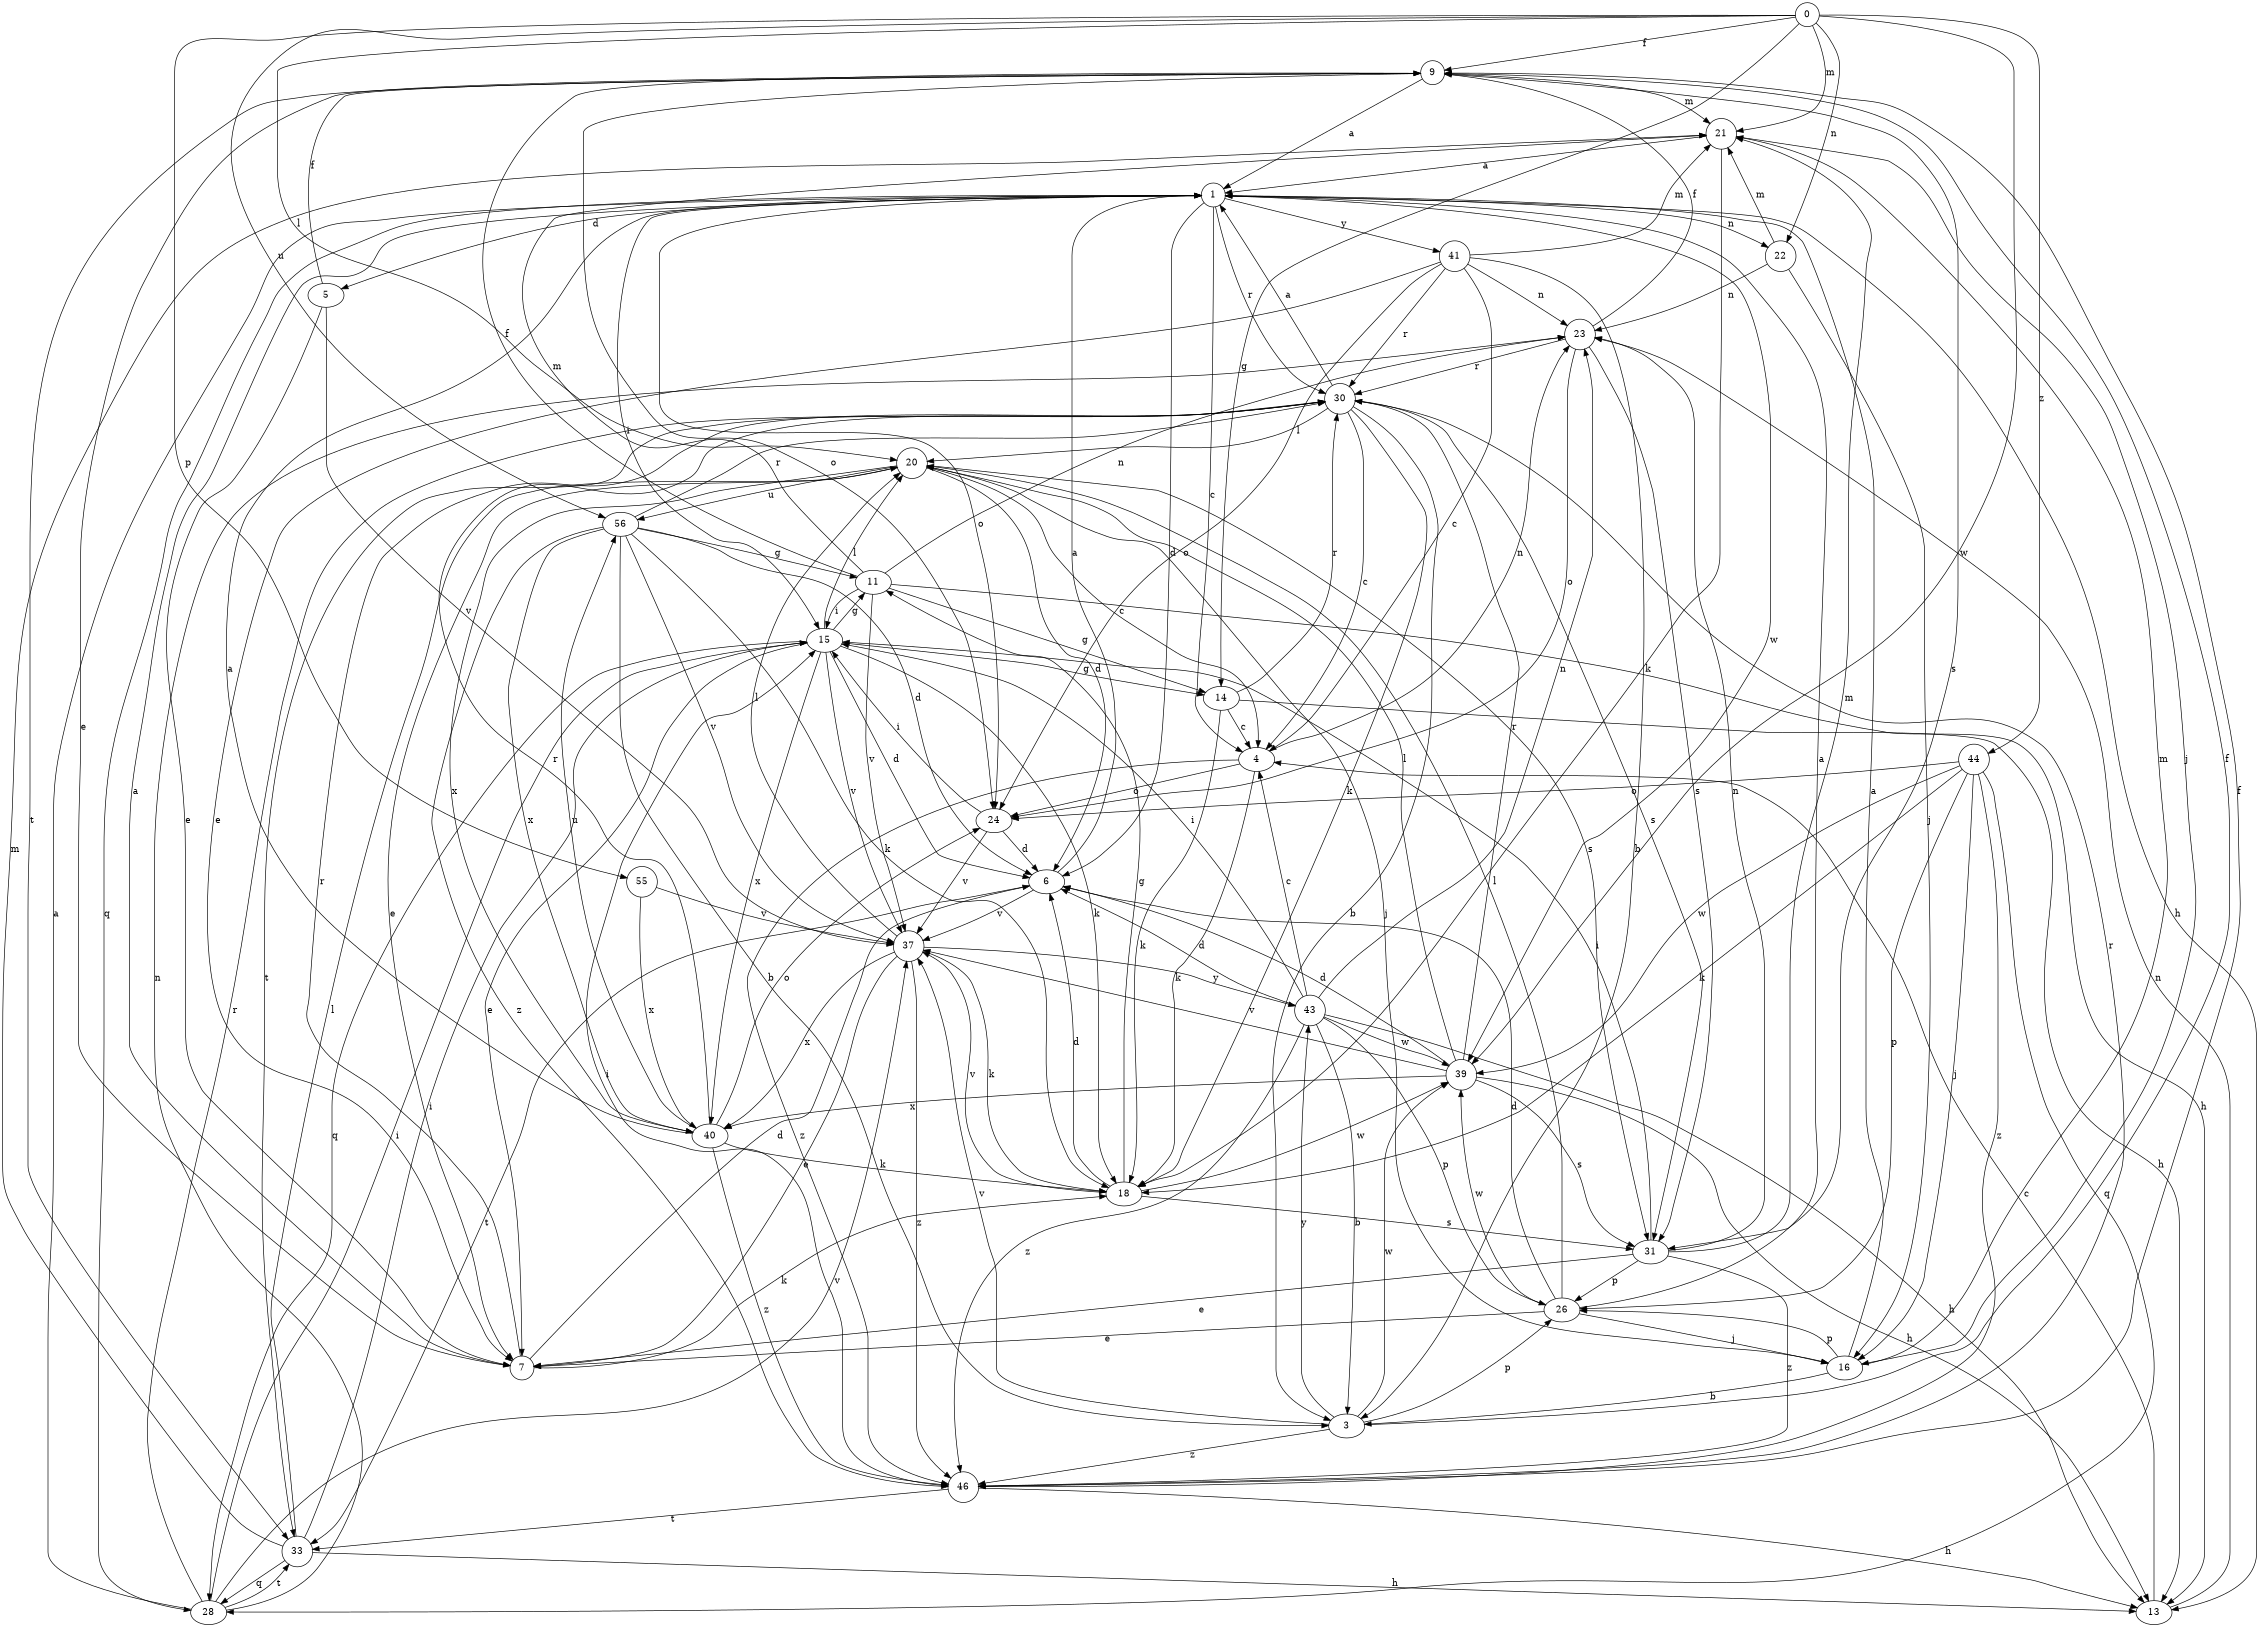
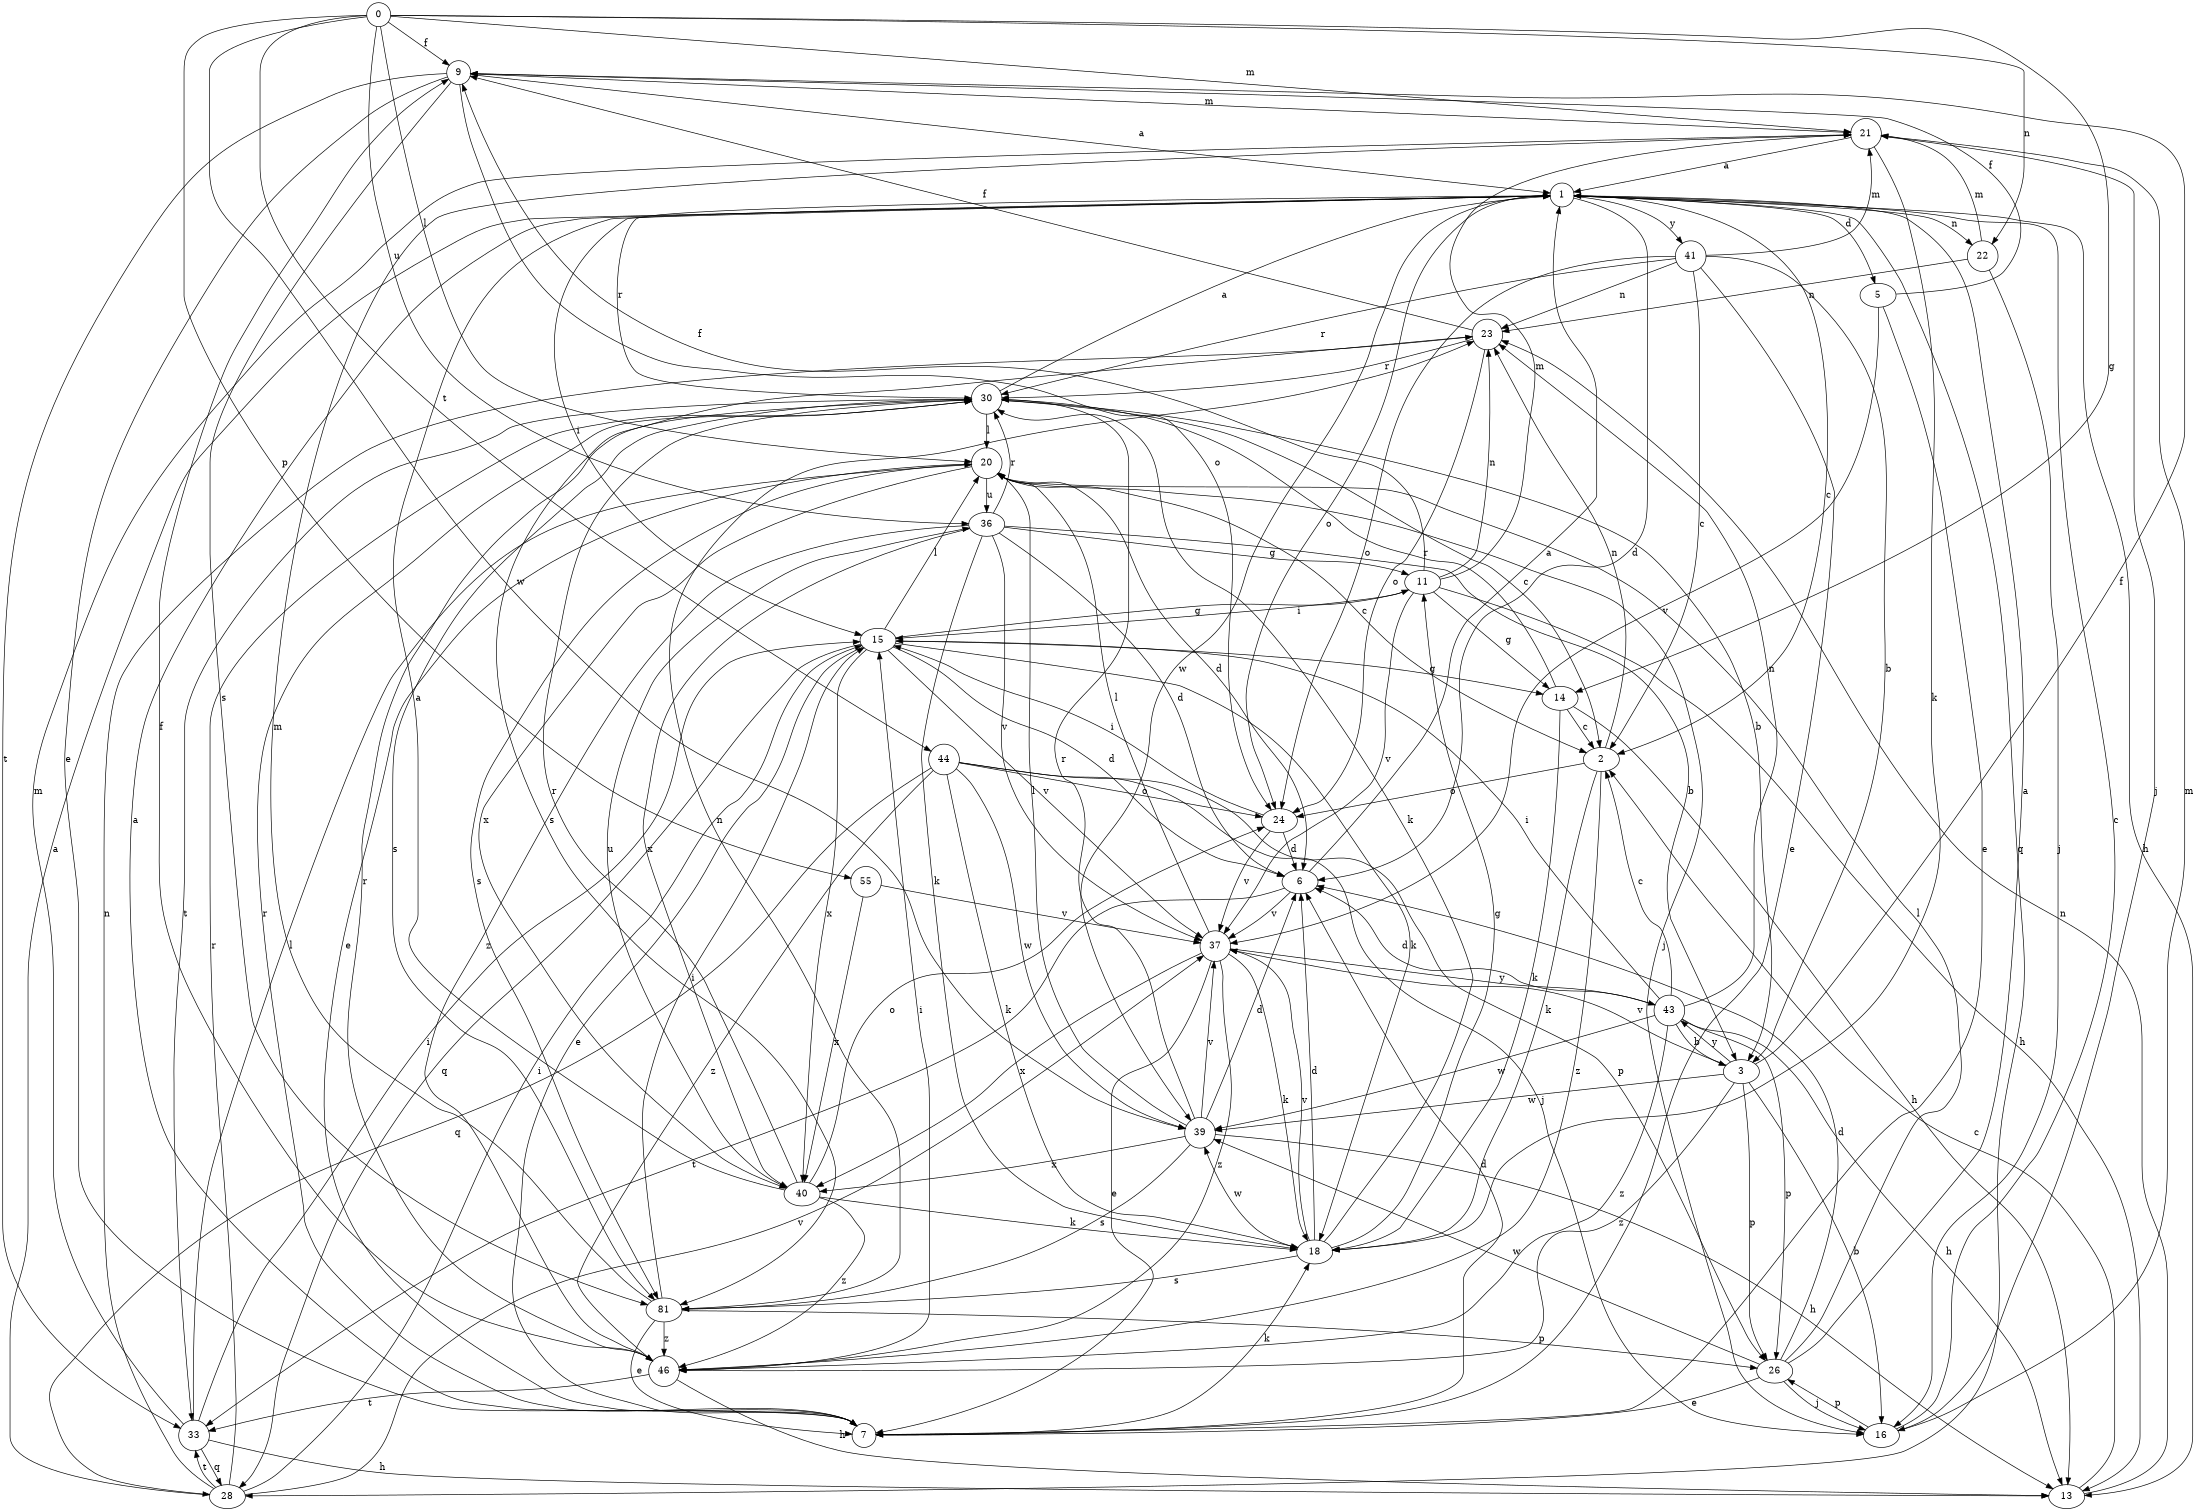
(2042, 399) -> (445, 399)
(621, 524) -> (987, 524)
(1257, 760) -> (1601, 760)
(1874, 792) -> (2116, 821)
(1339, 804) -> (1364, 761)
(1651, 1252) -> (664, 1310)
(1600, 1405) -> (1842, 1240)
